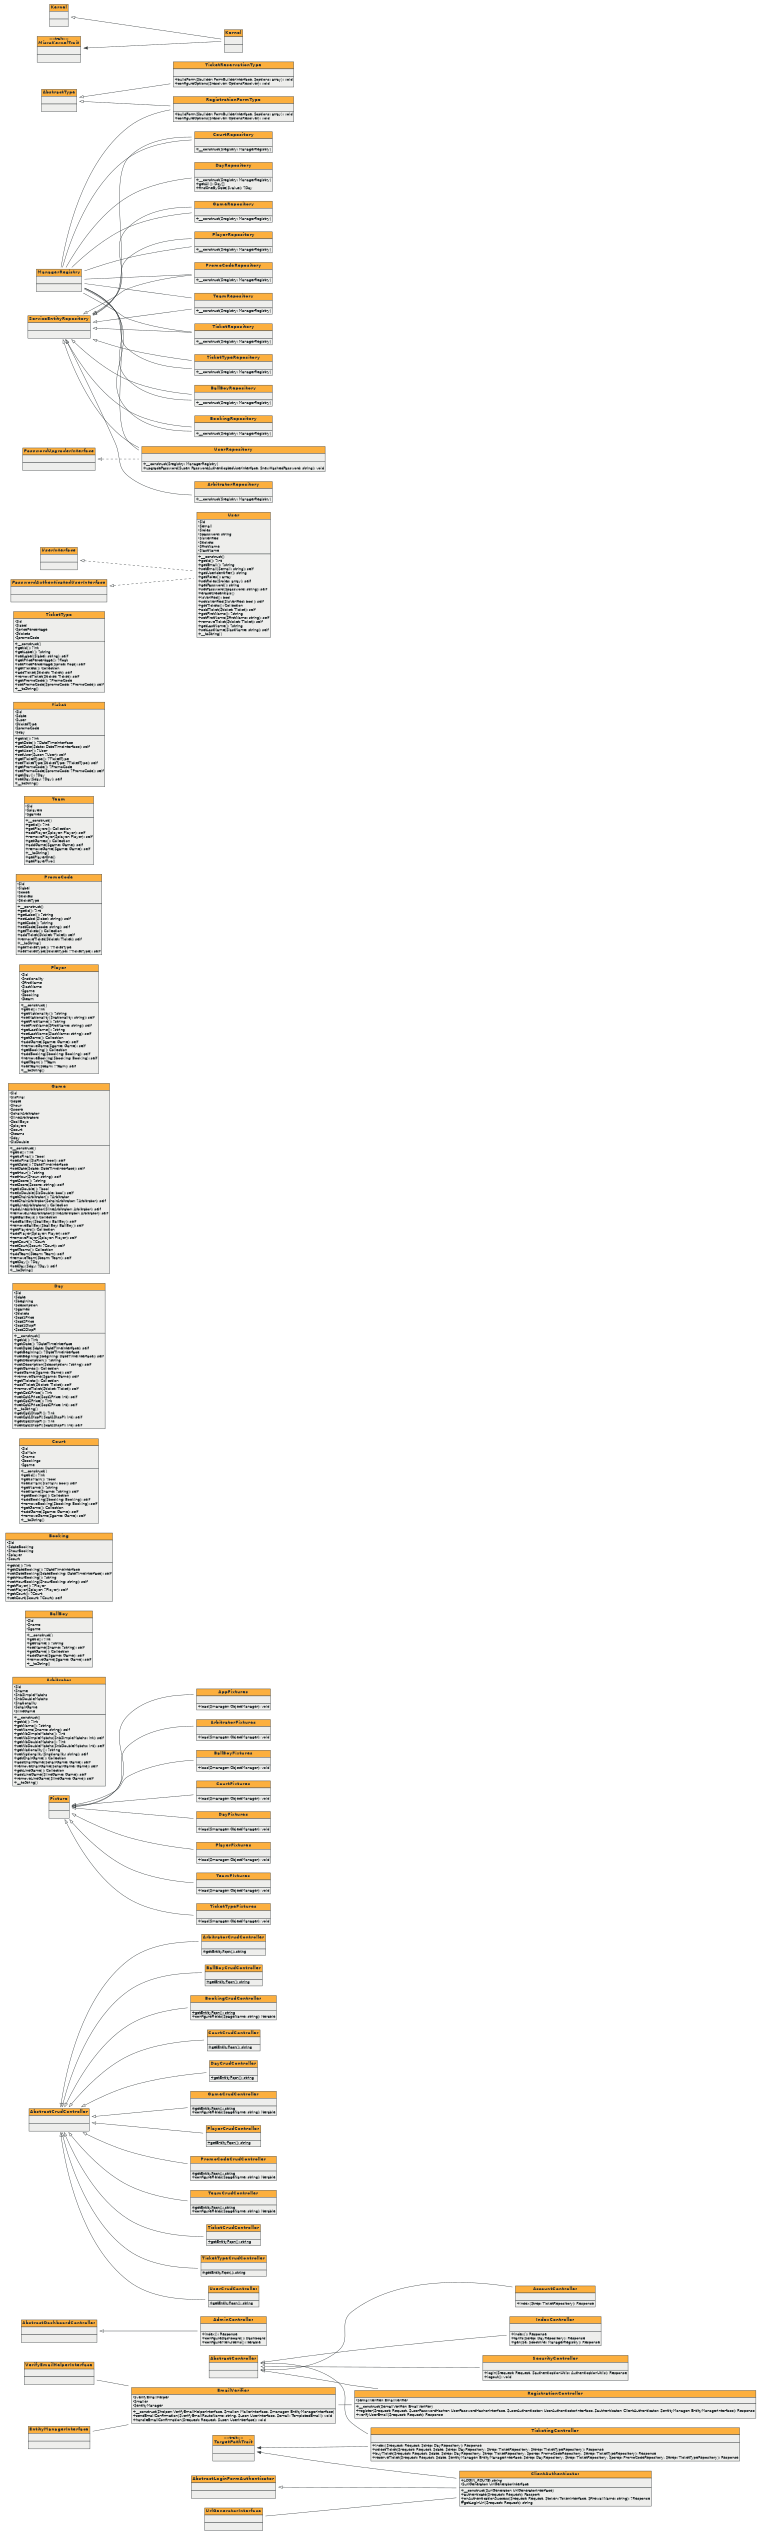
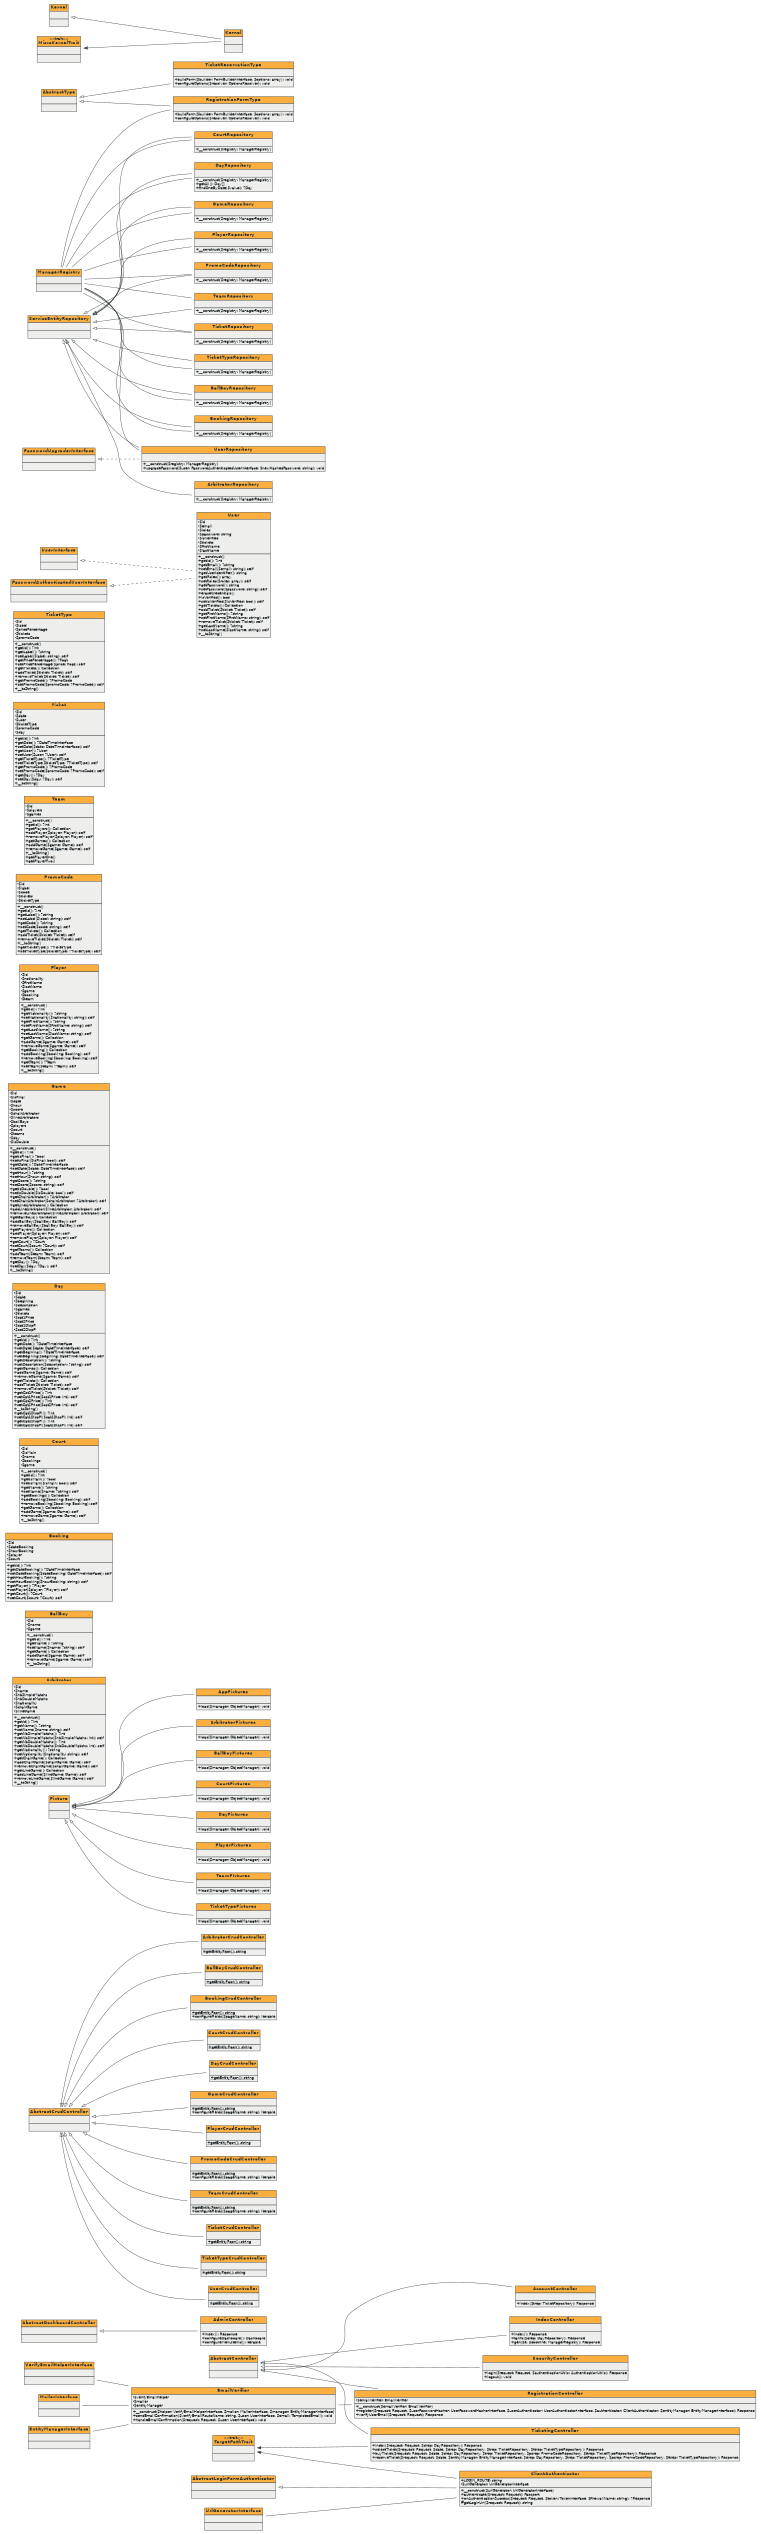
none -> (117, 224)
none -> (59, 2405)
